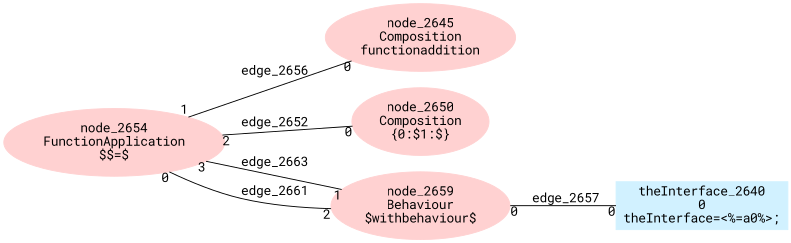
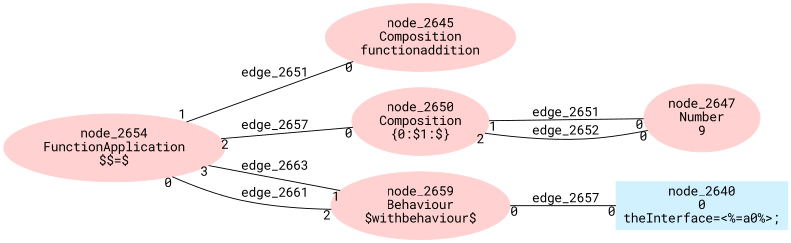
(275, 71) -> (275, 73)
none -> (702, 118)
(275, 123) -> (275, 126)
(702, 206) -> (702, 206)
